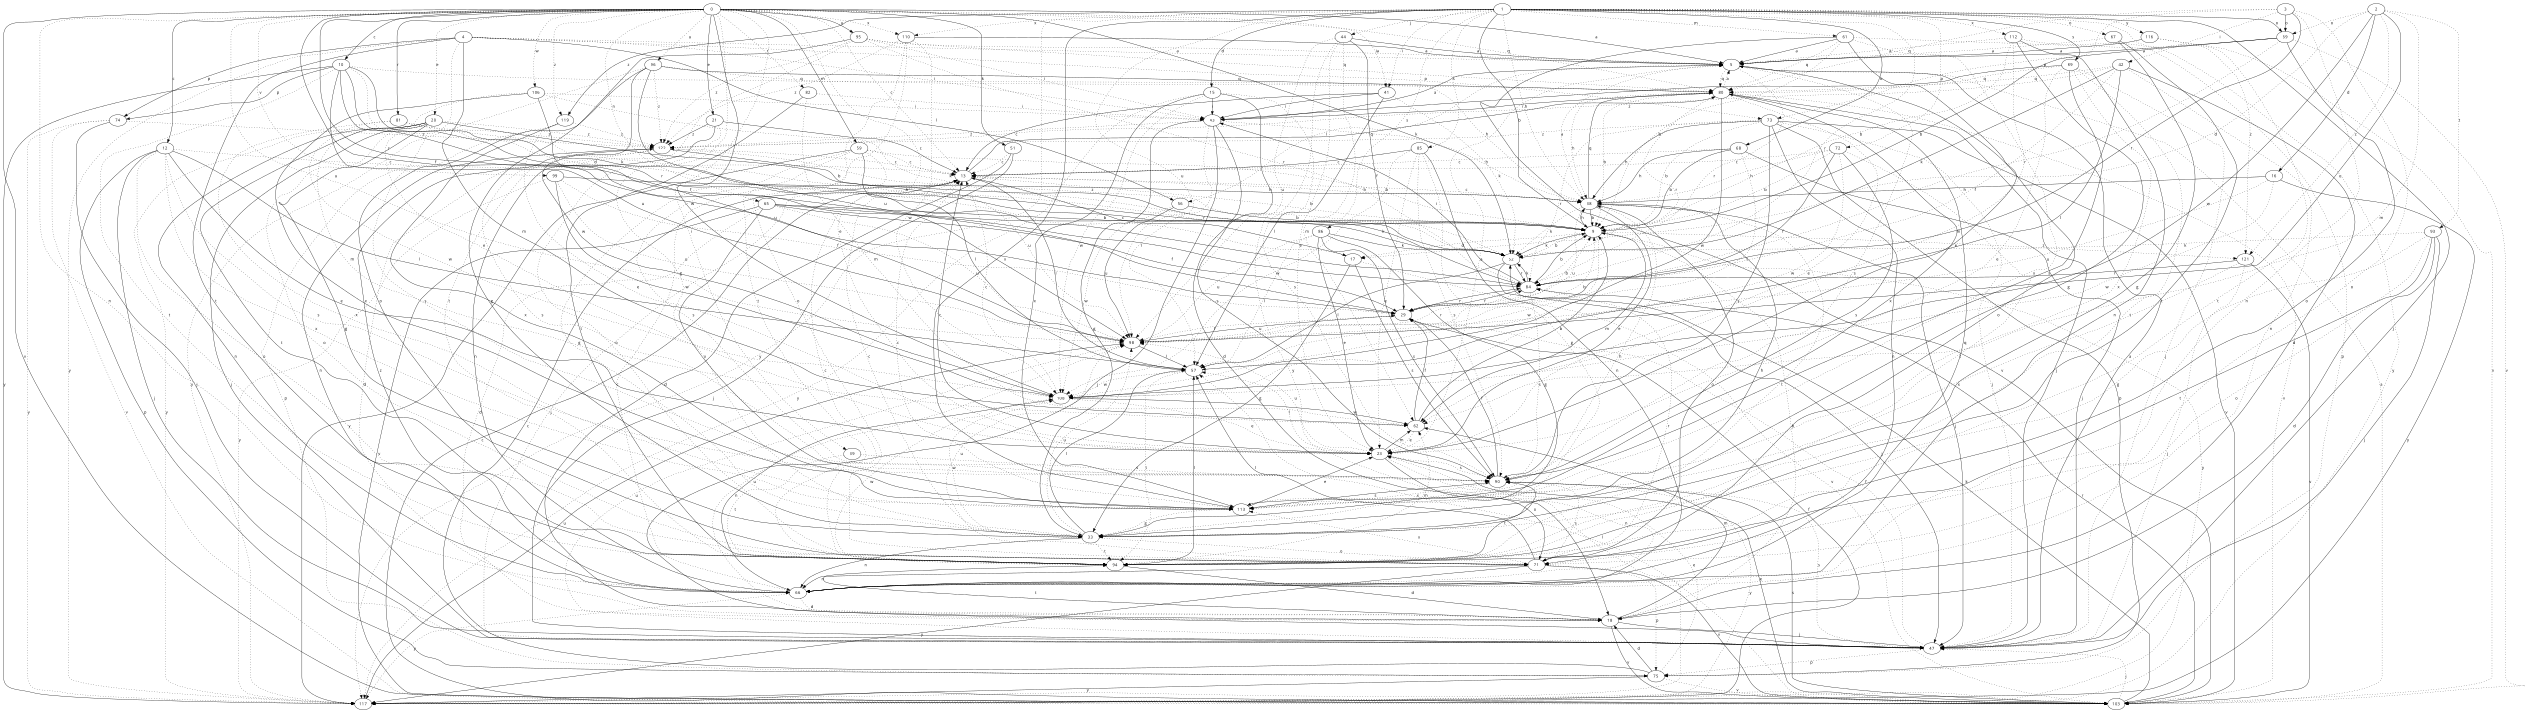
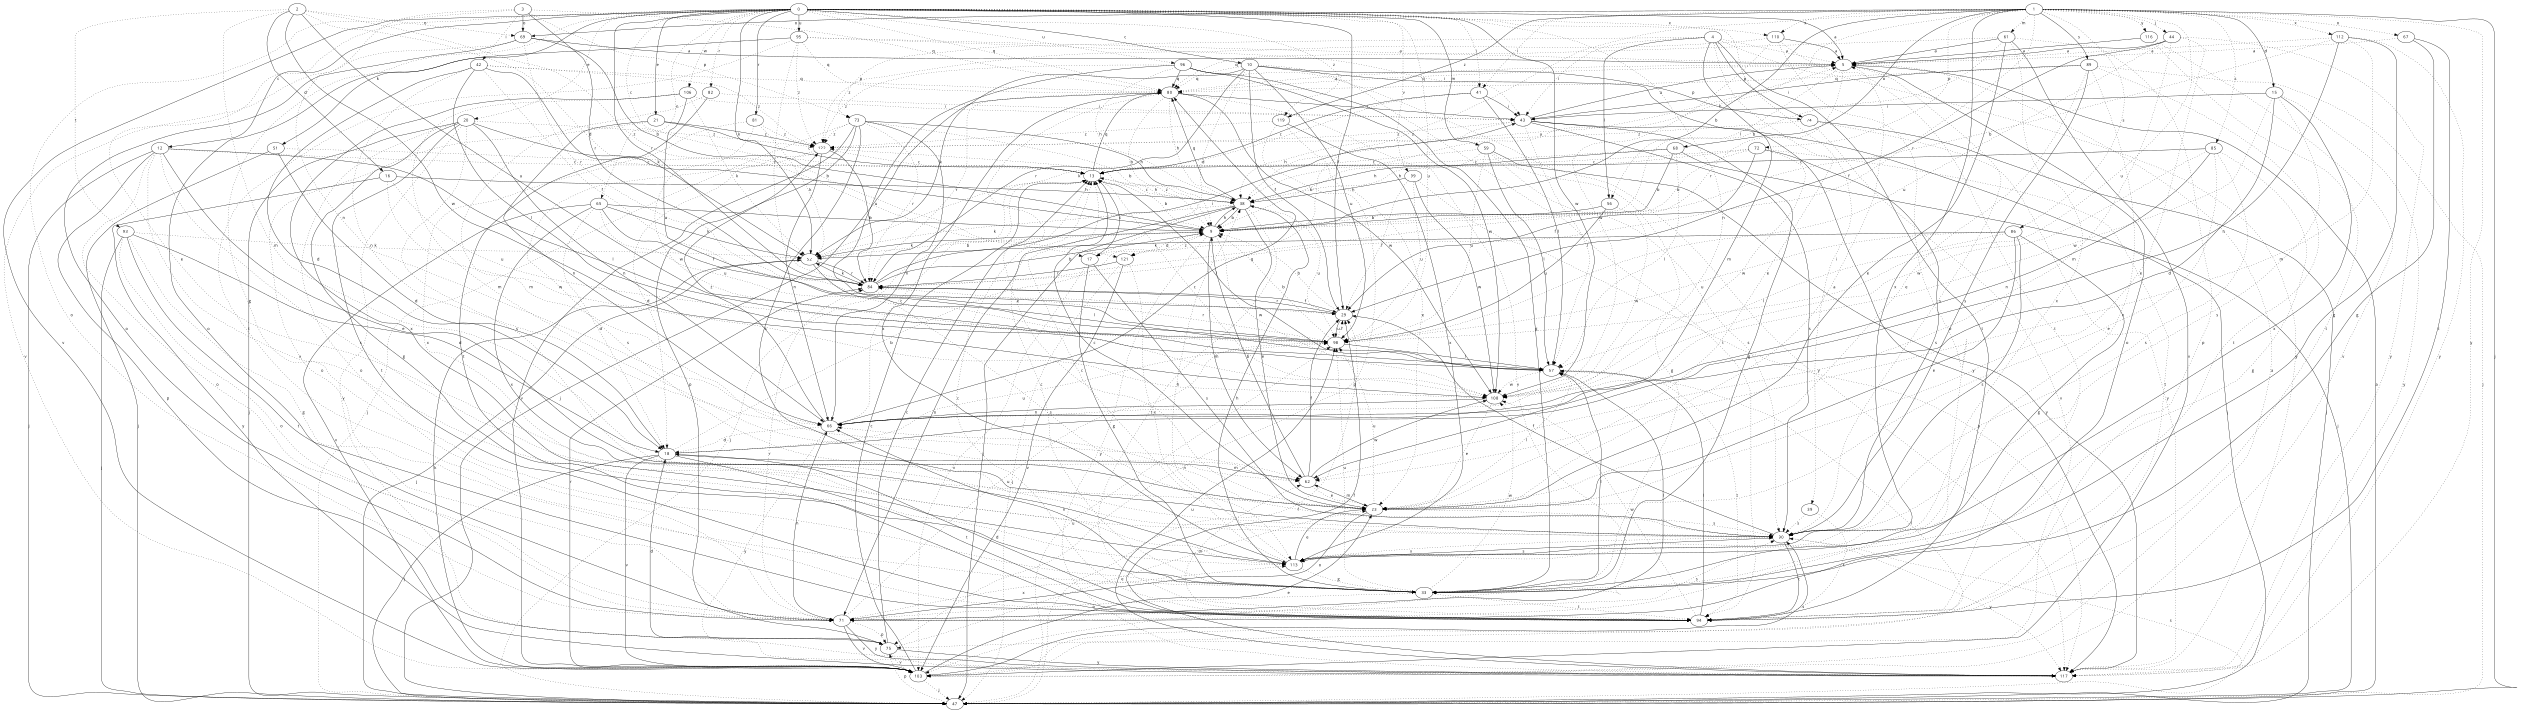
(1229, 403) -> (1393, 430)
